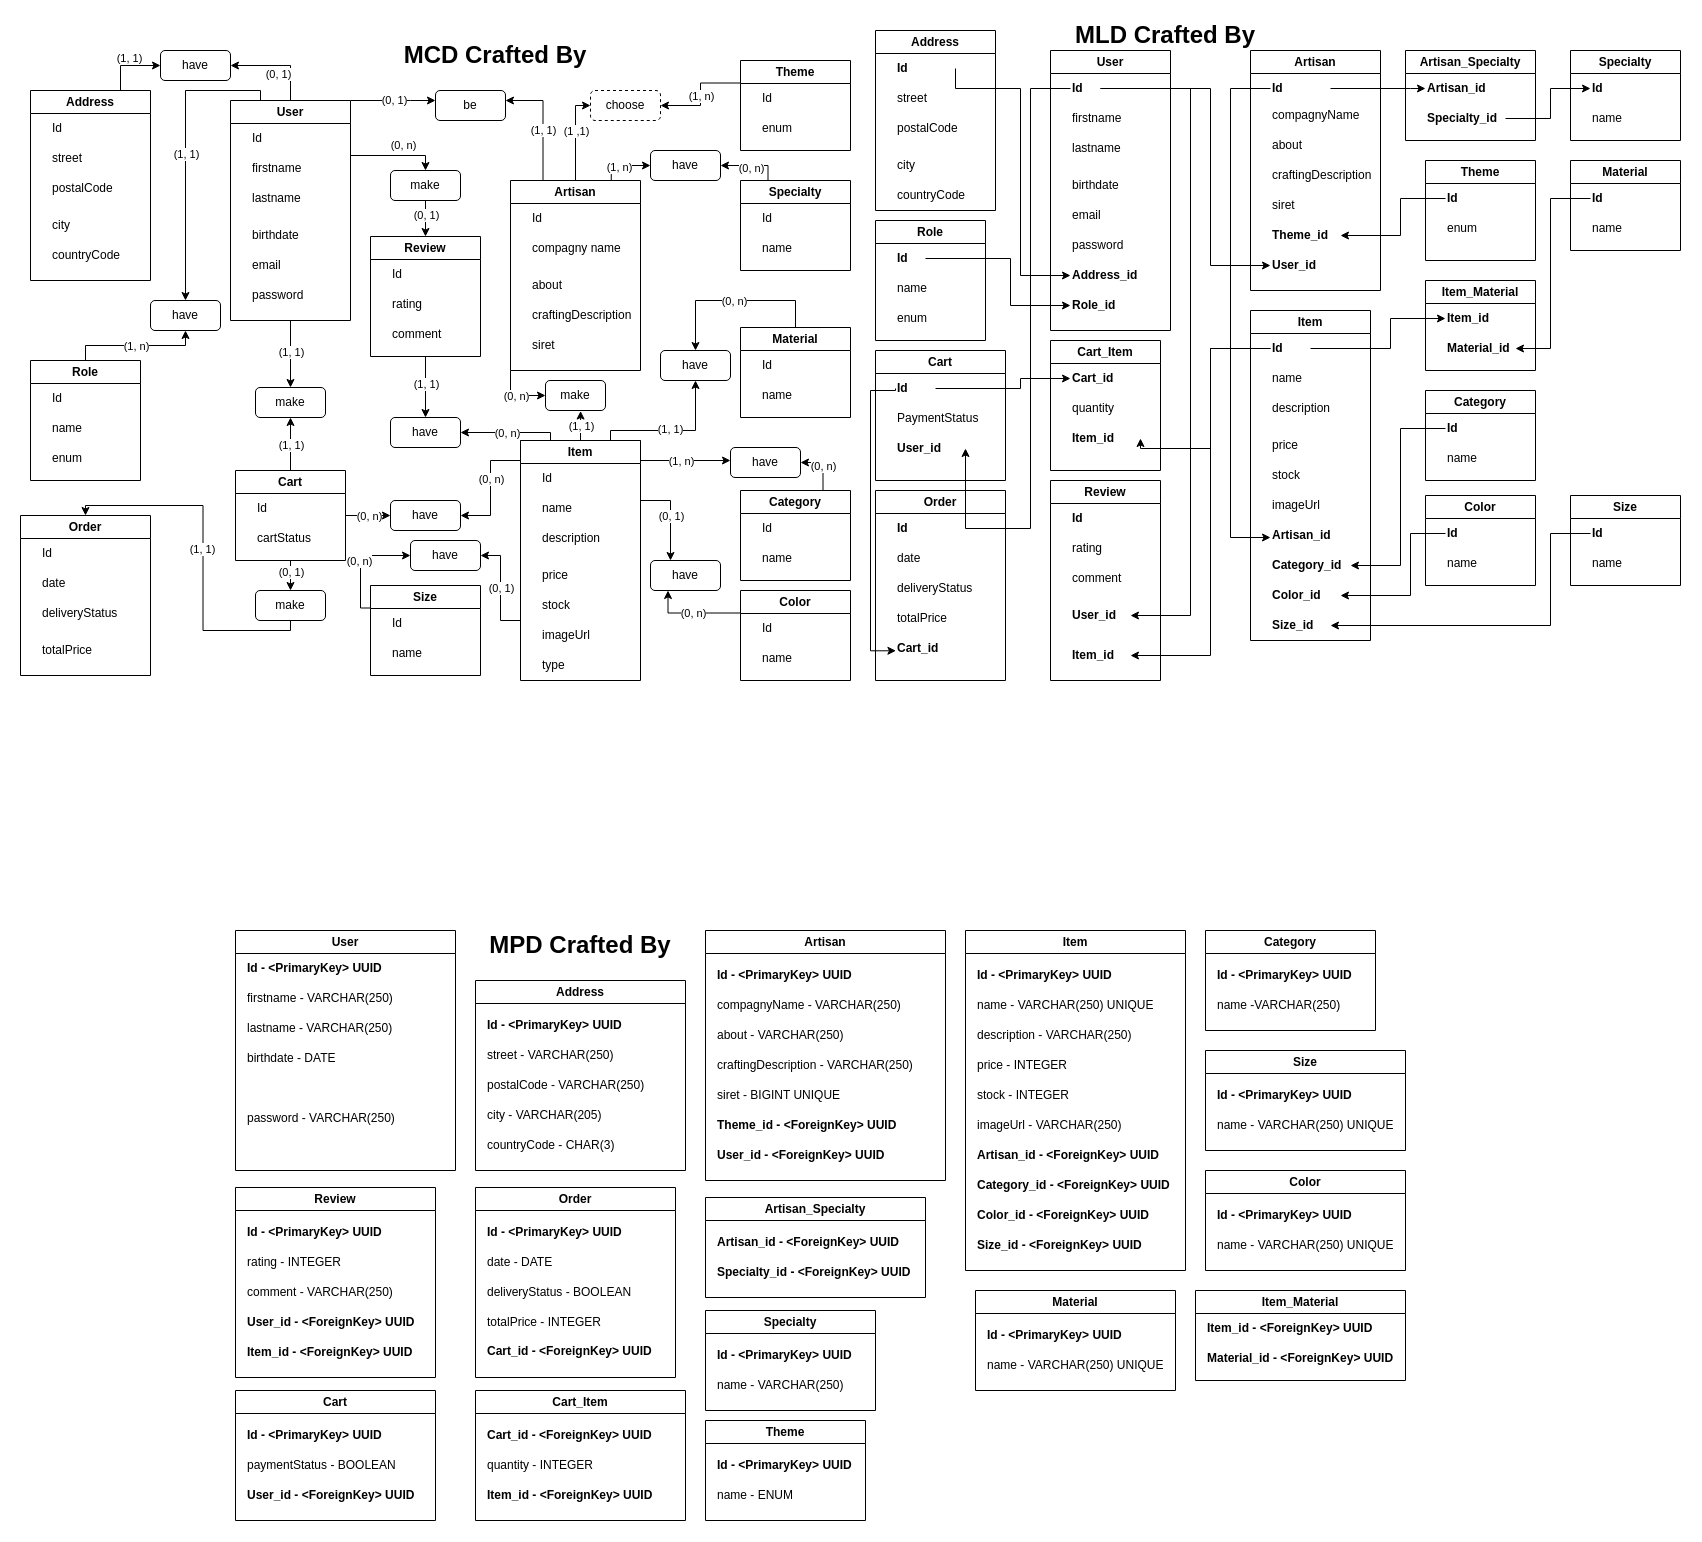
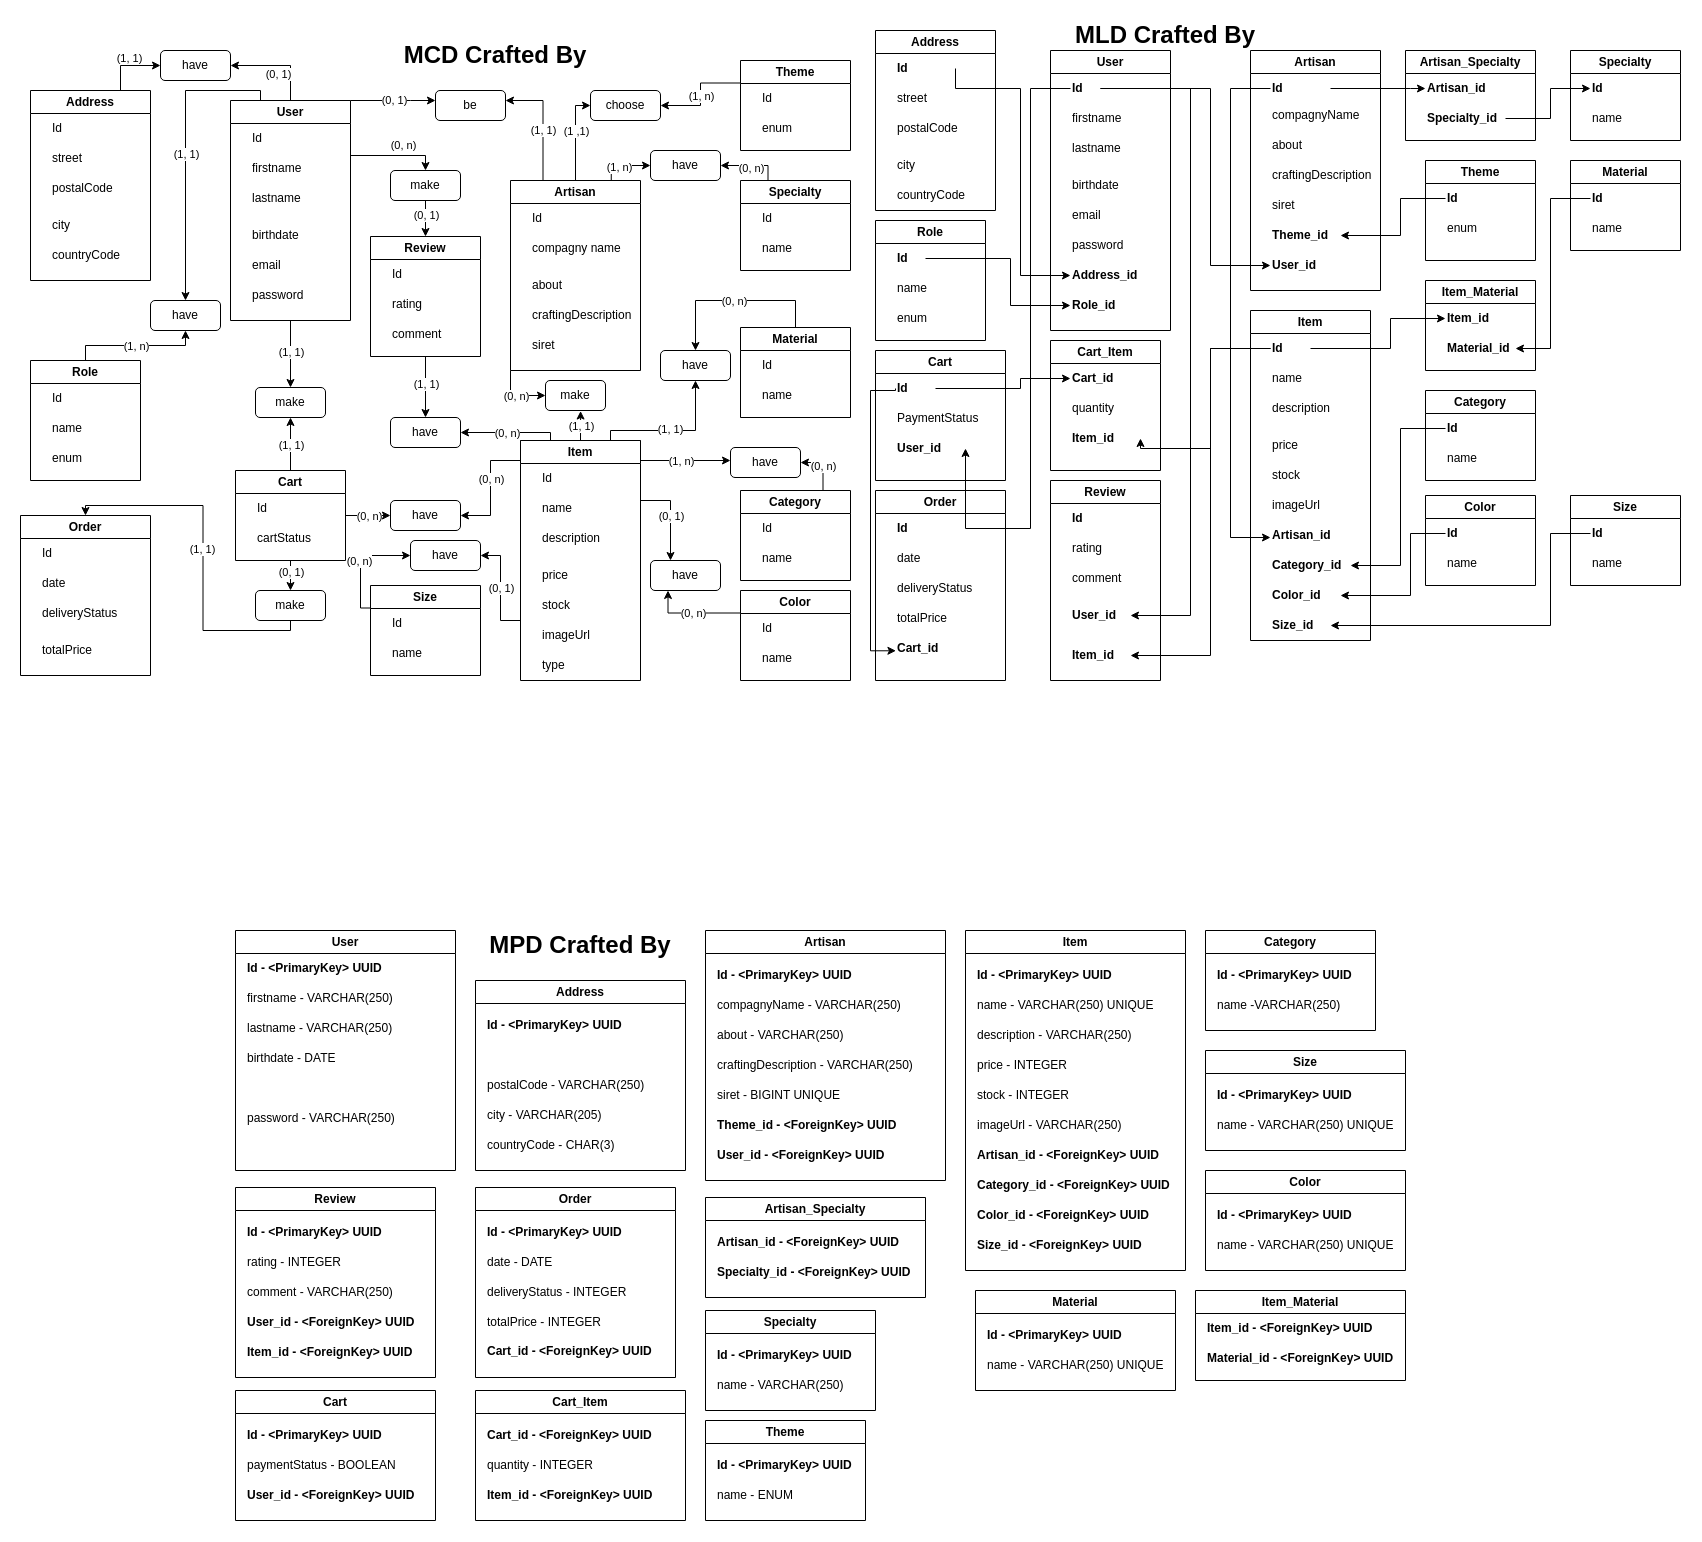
(626, 106) -> (626, 106)
(581, 1056) -> none
(562, 1293) -> (562, 1293)
